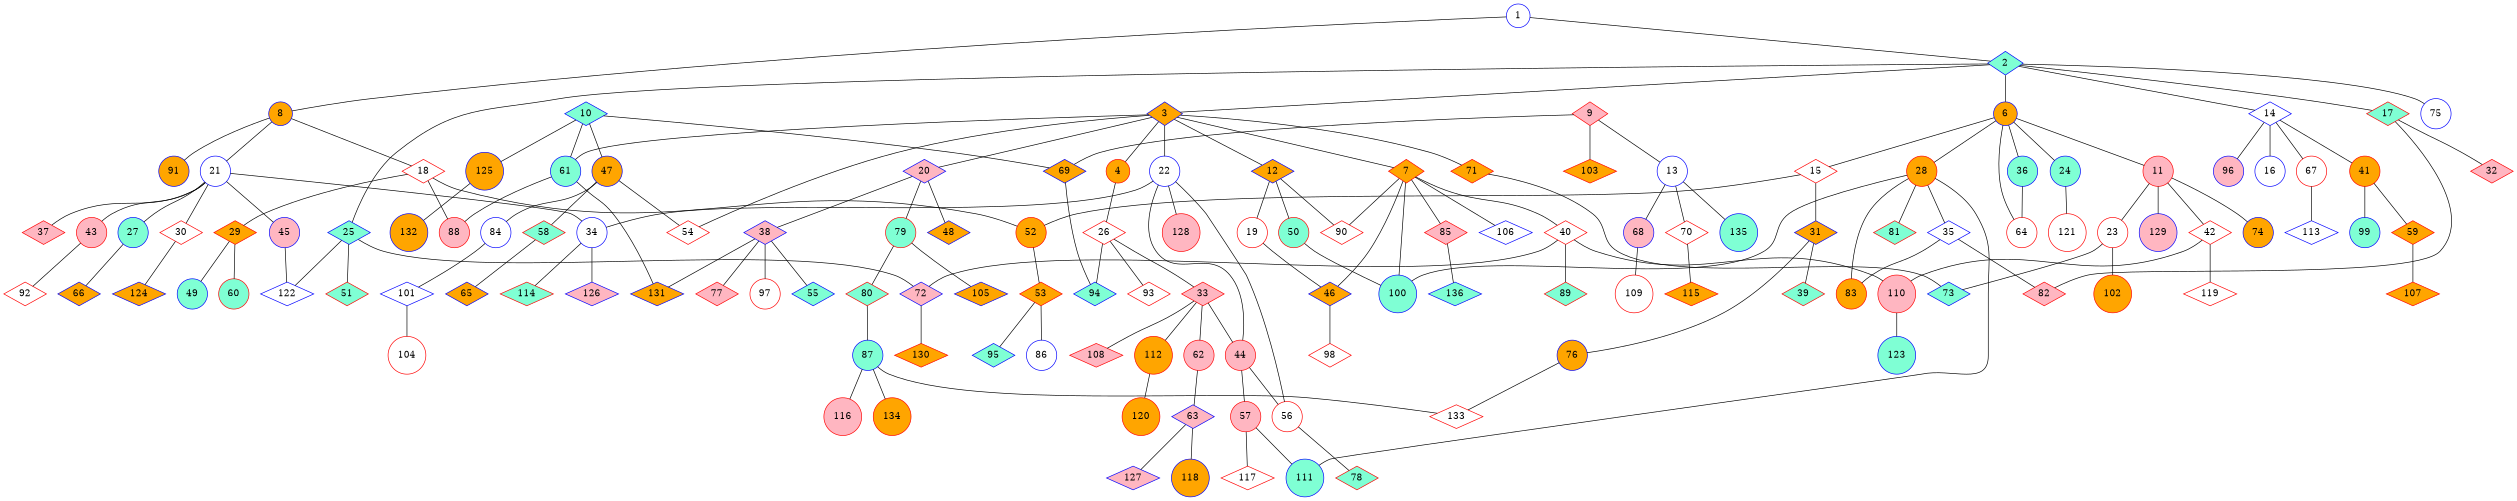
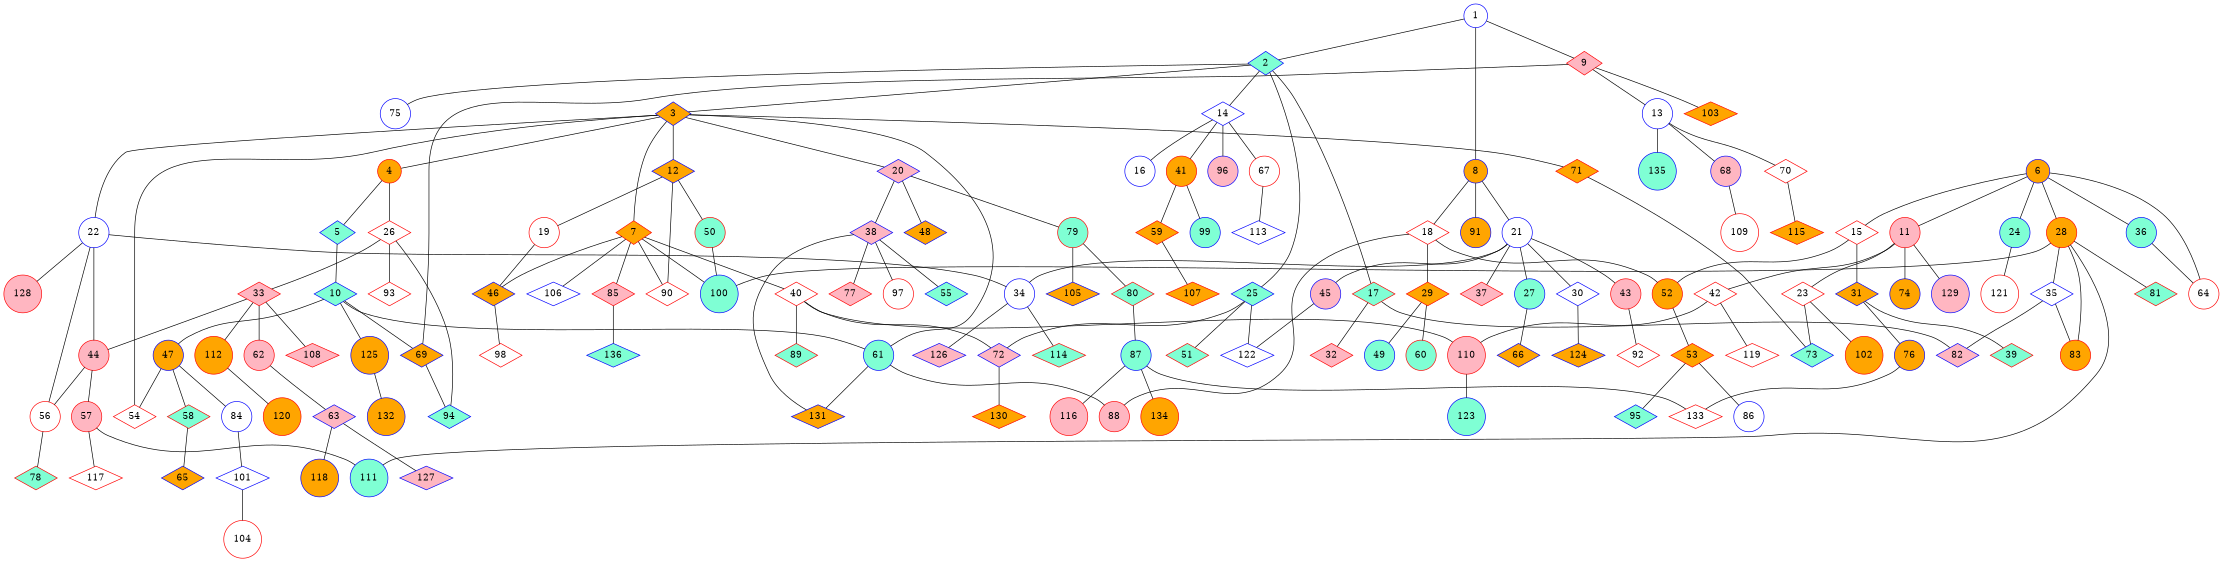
none -> (1530, 40)
(2005, 88) -> none
(181, 233) -> (1578, 294)
none -> (337, 233)
(2113, 233) -> (1803, 294)
(2044, 294) -> (1958, 355)
